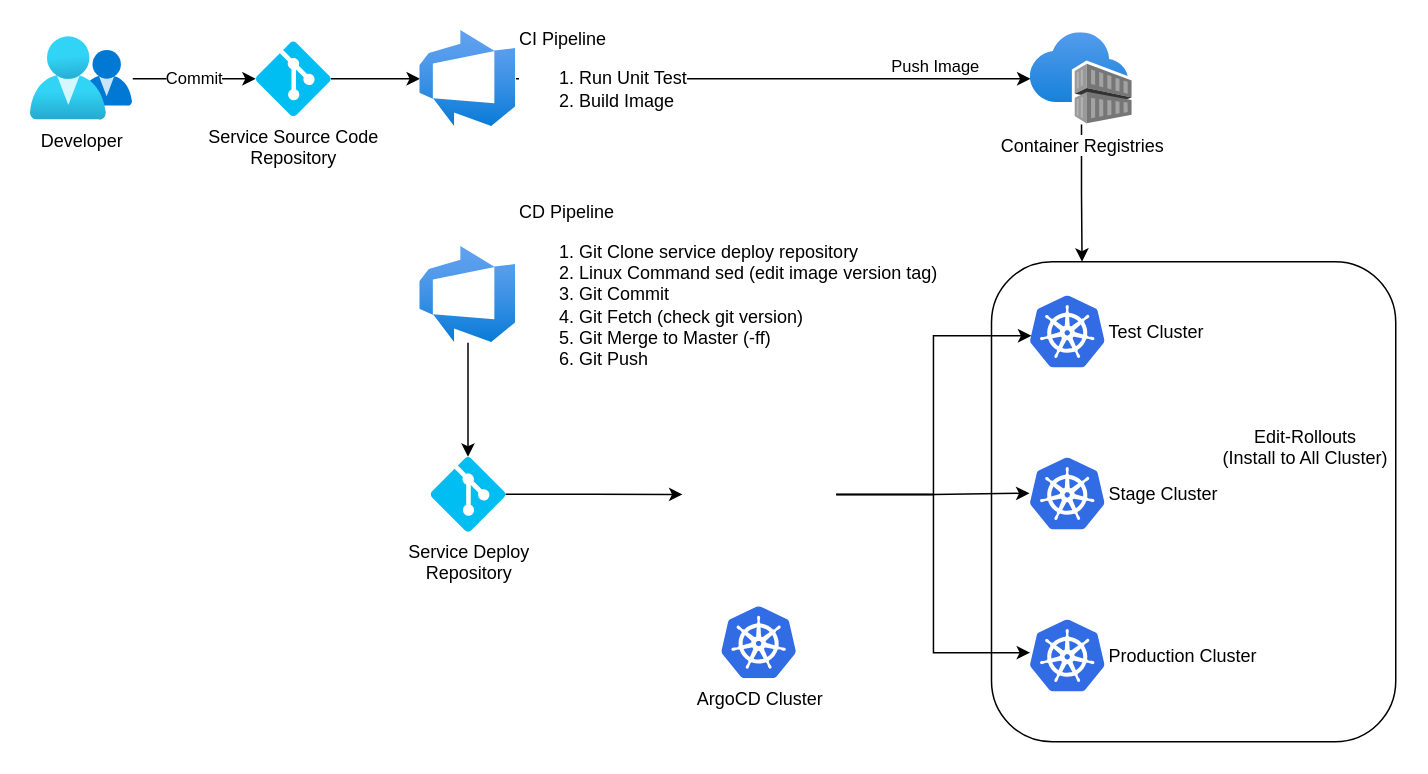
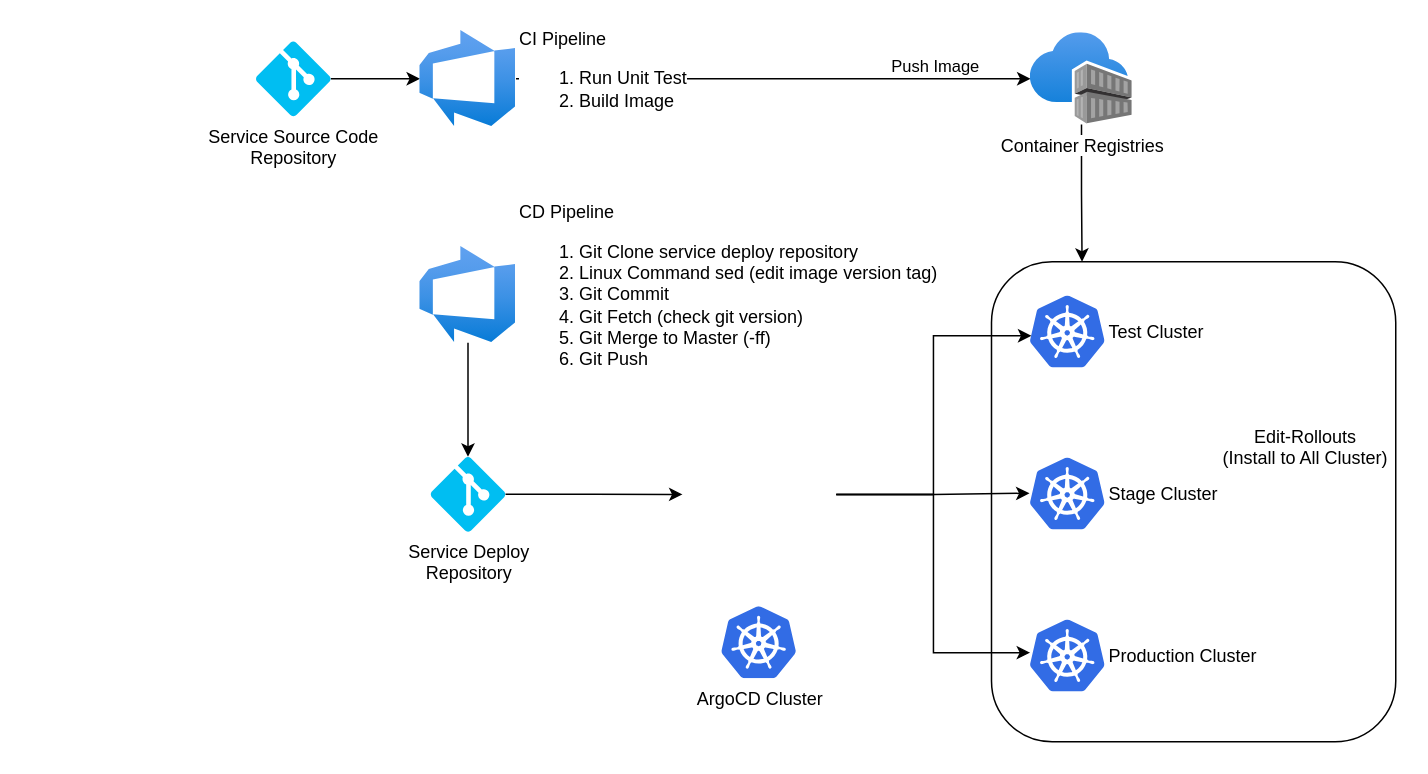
(82, 79) -> none
(189, 79) -> none
